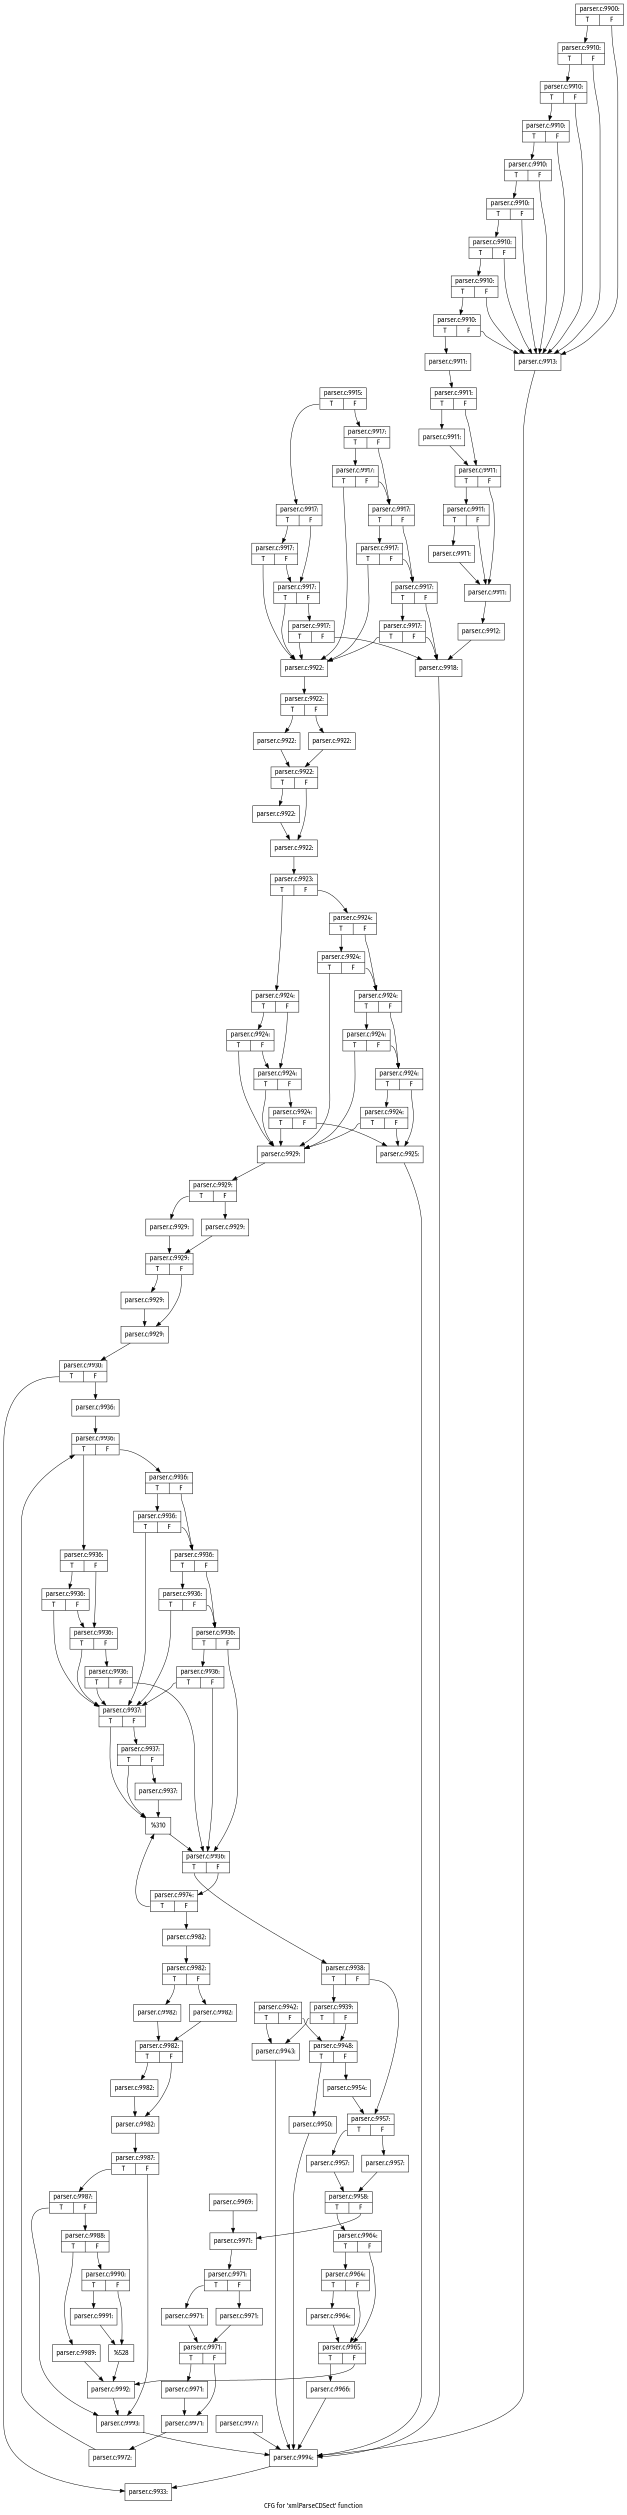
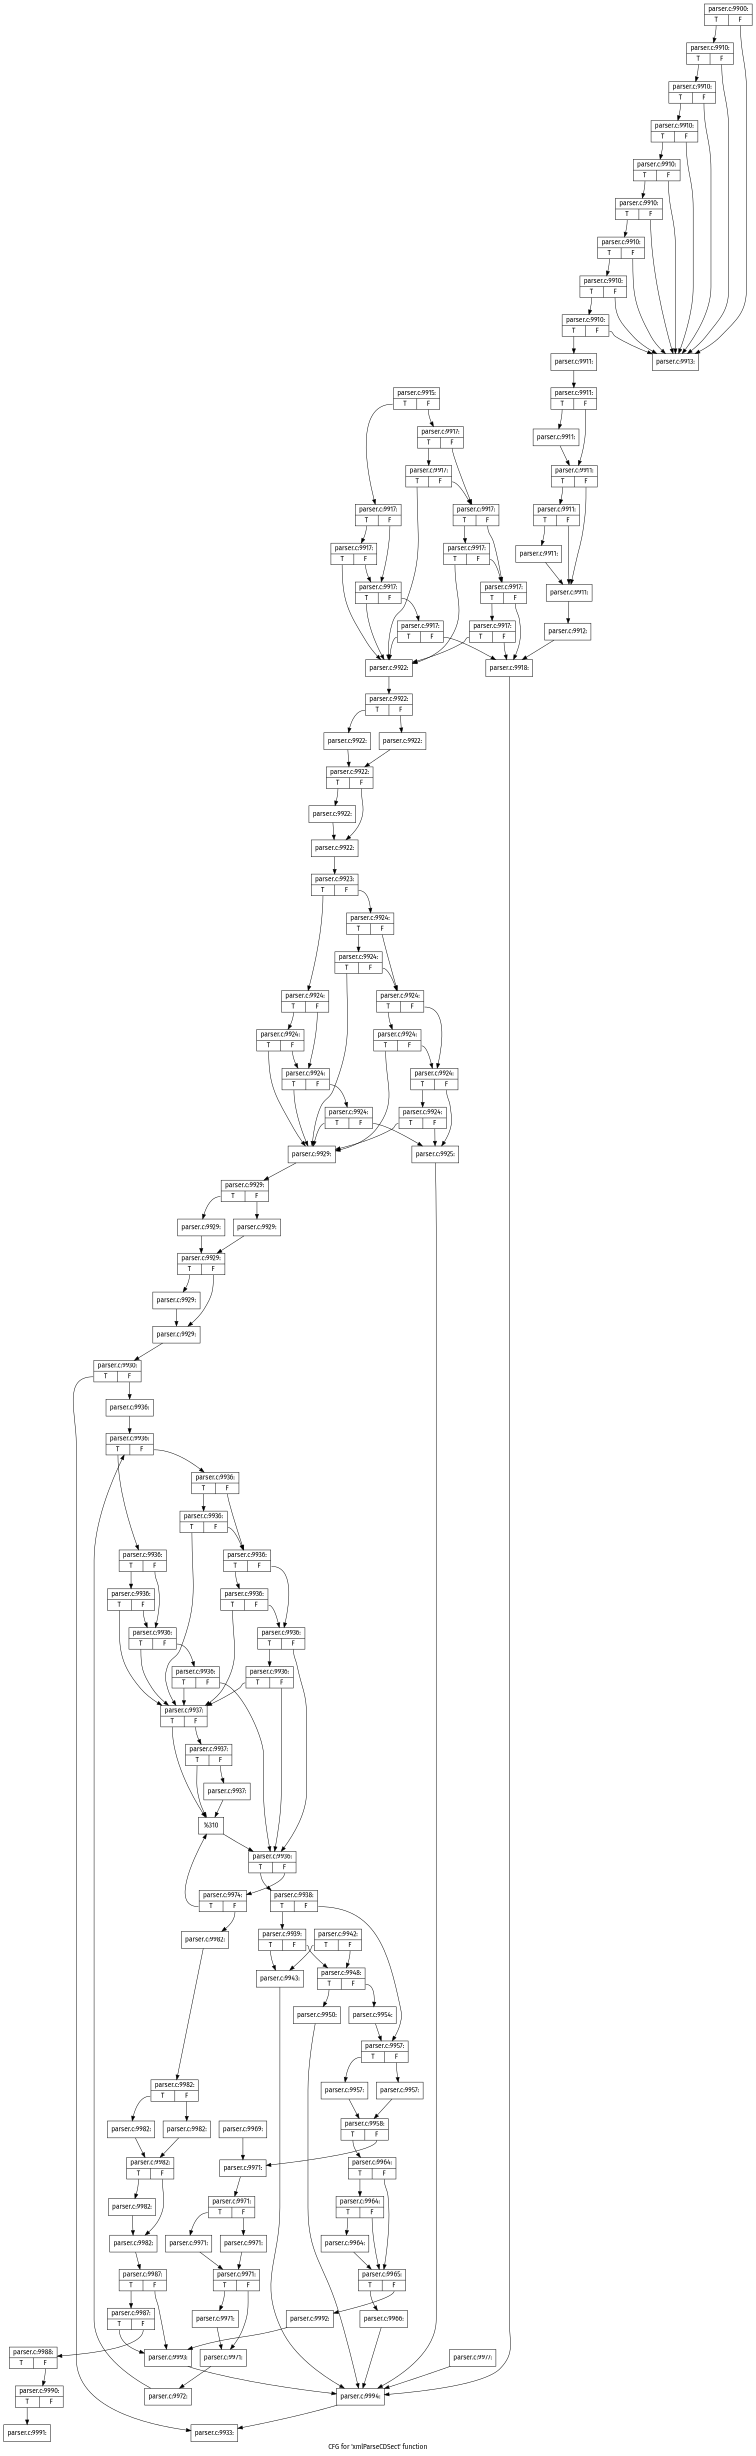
(523, 1489) -> none
(76, 2353) -> none
(121, 2353) -> none
